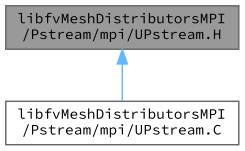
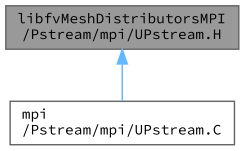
(122, 123) -> (122, 123)
